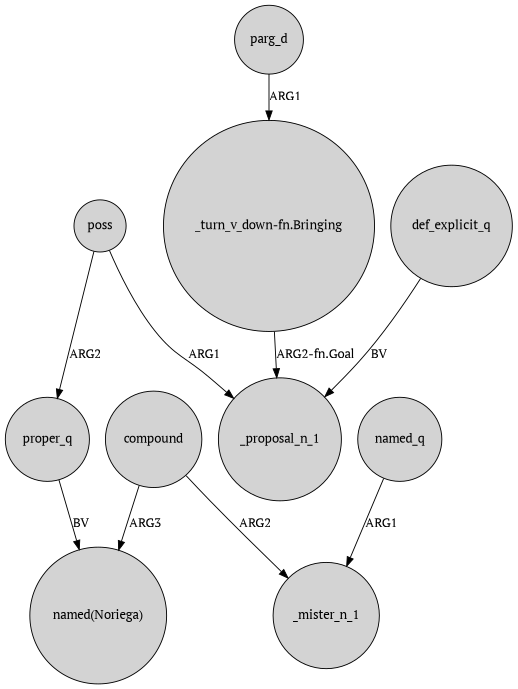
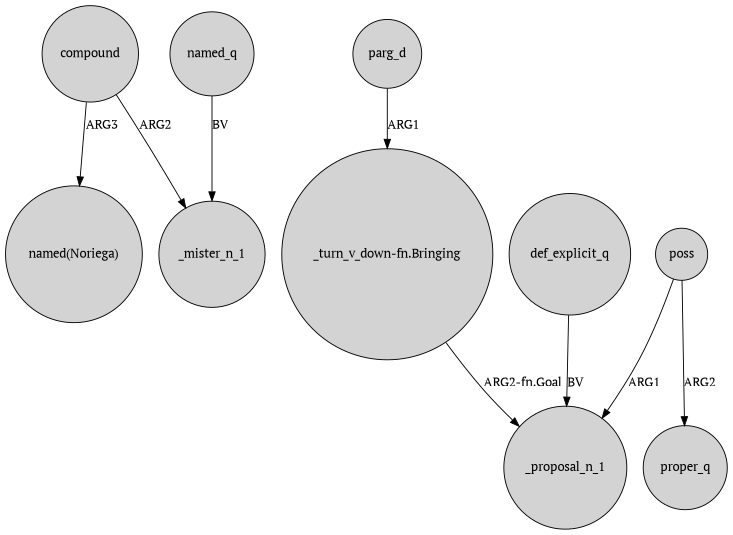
(68, 510) -> none
(382, 524) -> (221, 125)
